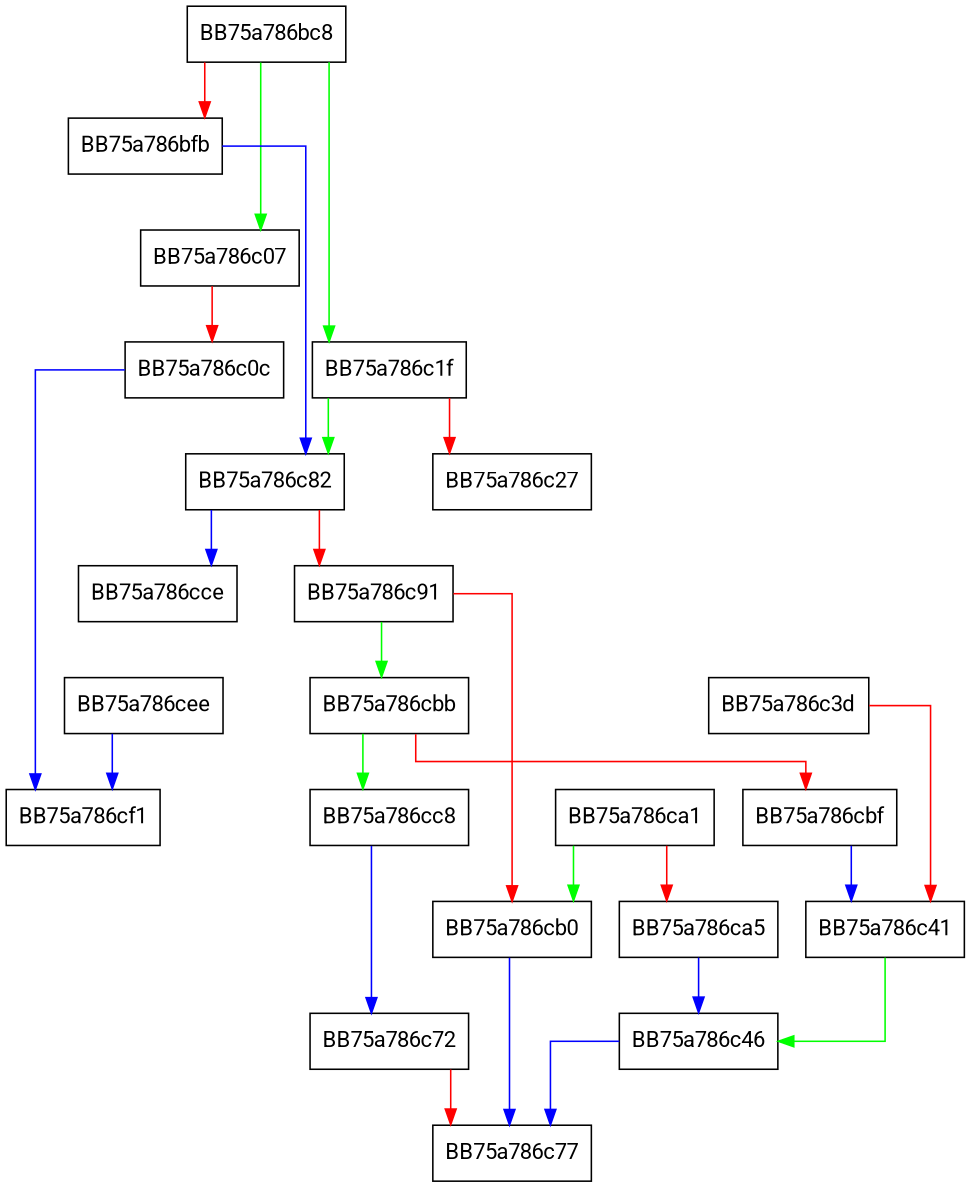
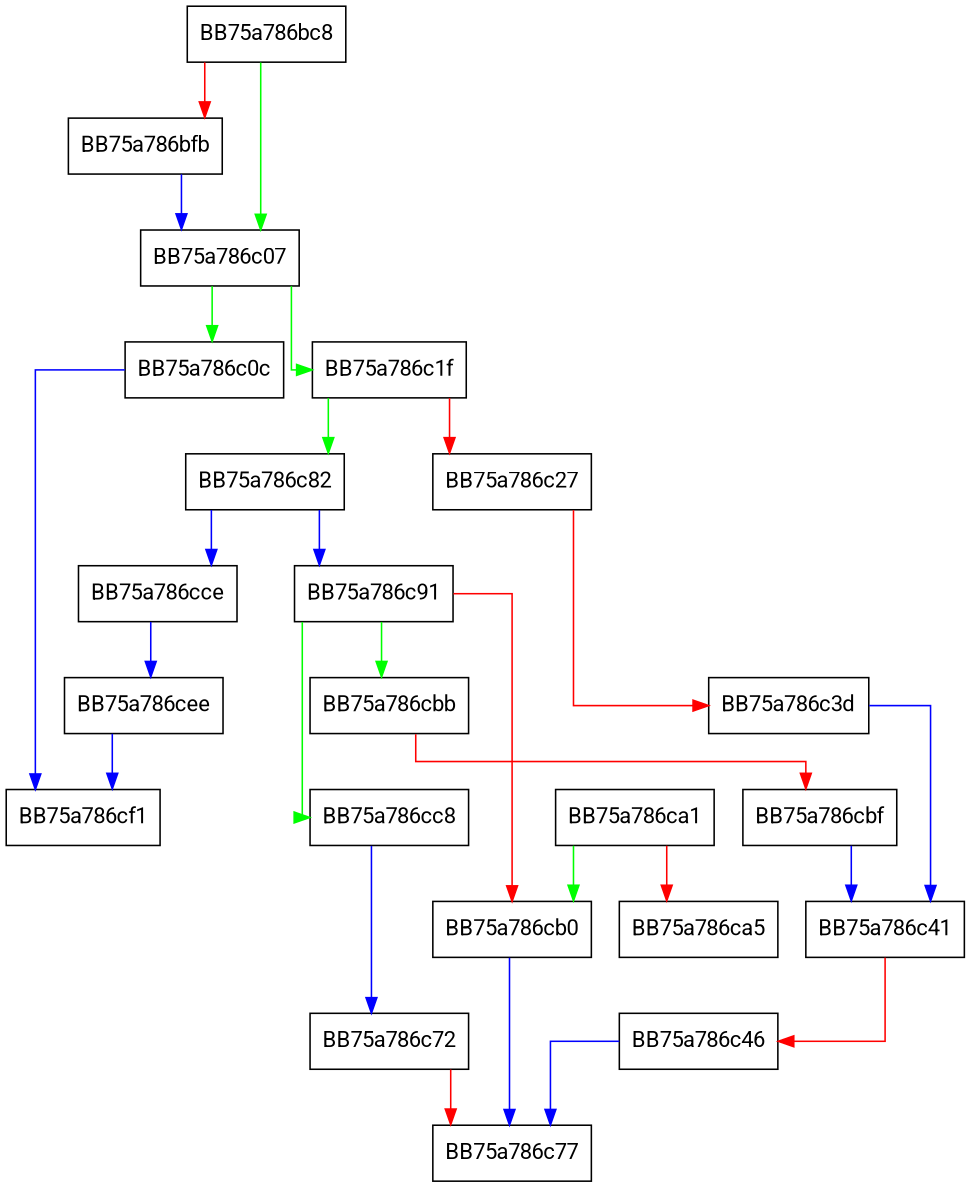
(329, 194) -> (291, 331)
(306, 250) -> (181, 194)
(212, 306) -> (212, 306)
(319, 530) -> (319, 530)
none -> (151, 642)
none -> (573, 668)
(363, 754) -> (302, 720)
(931, 765) -> (931, 765)
(699, 977) -> none
(881, 1041) -> (881, 1041)
